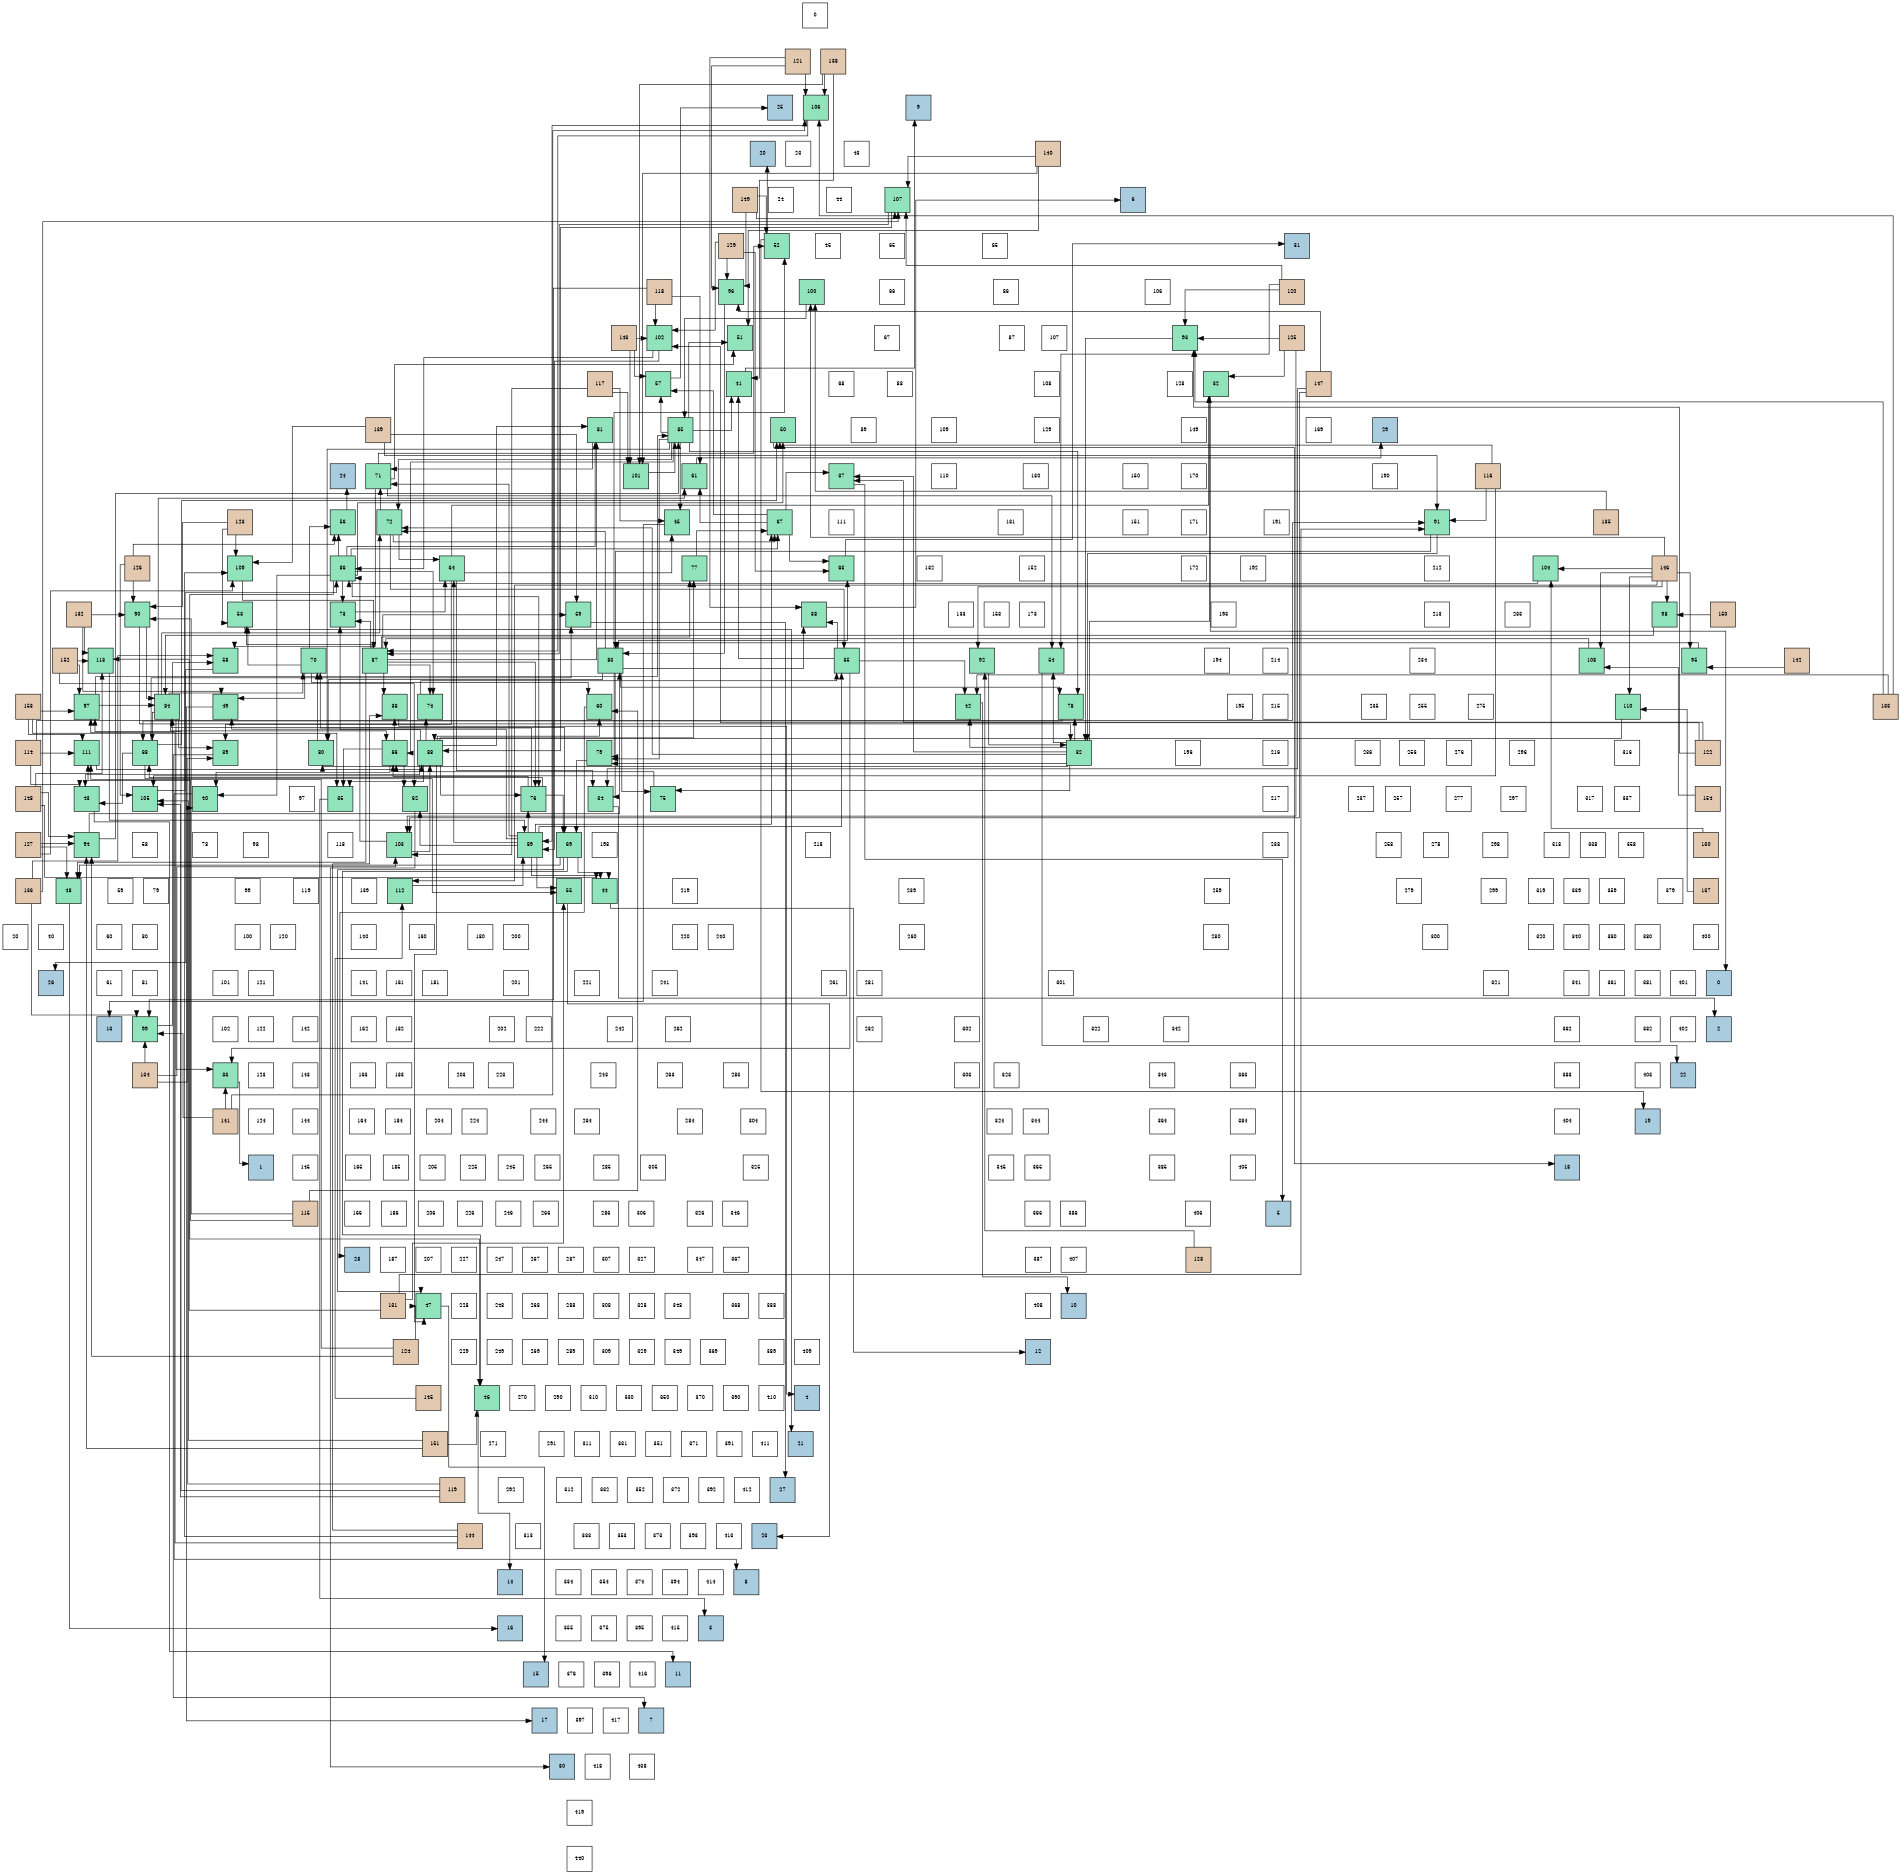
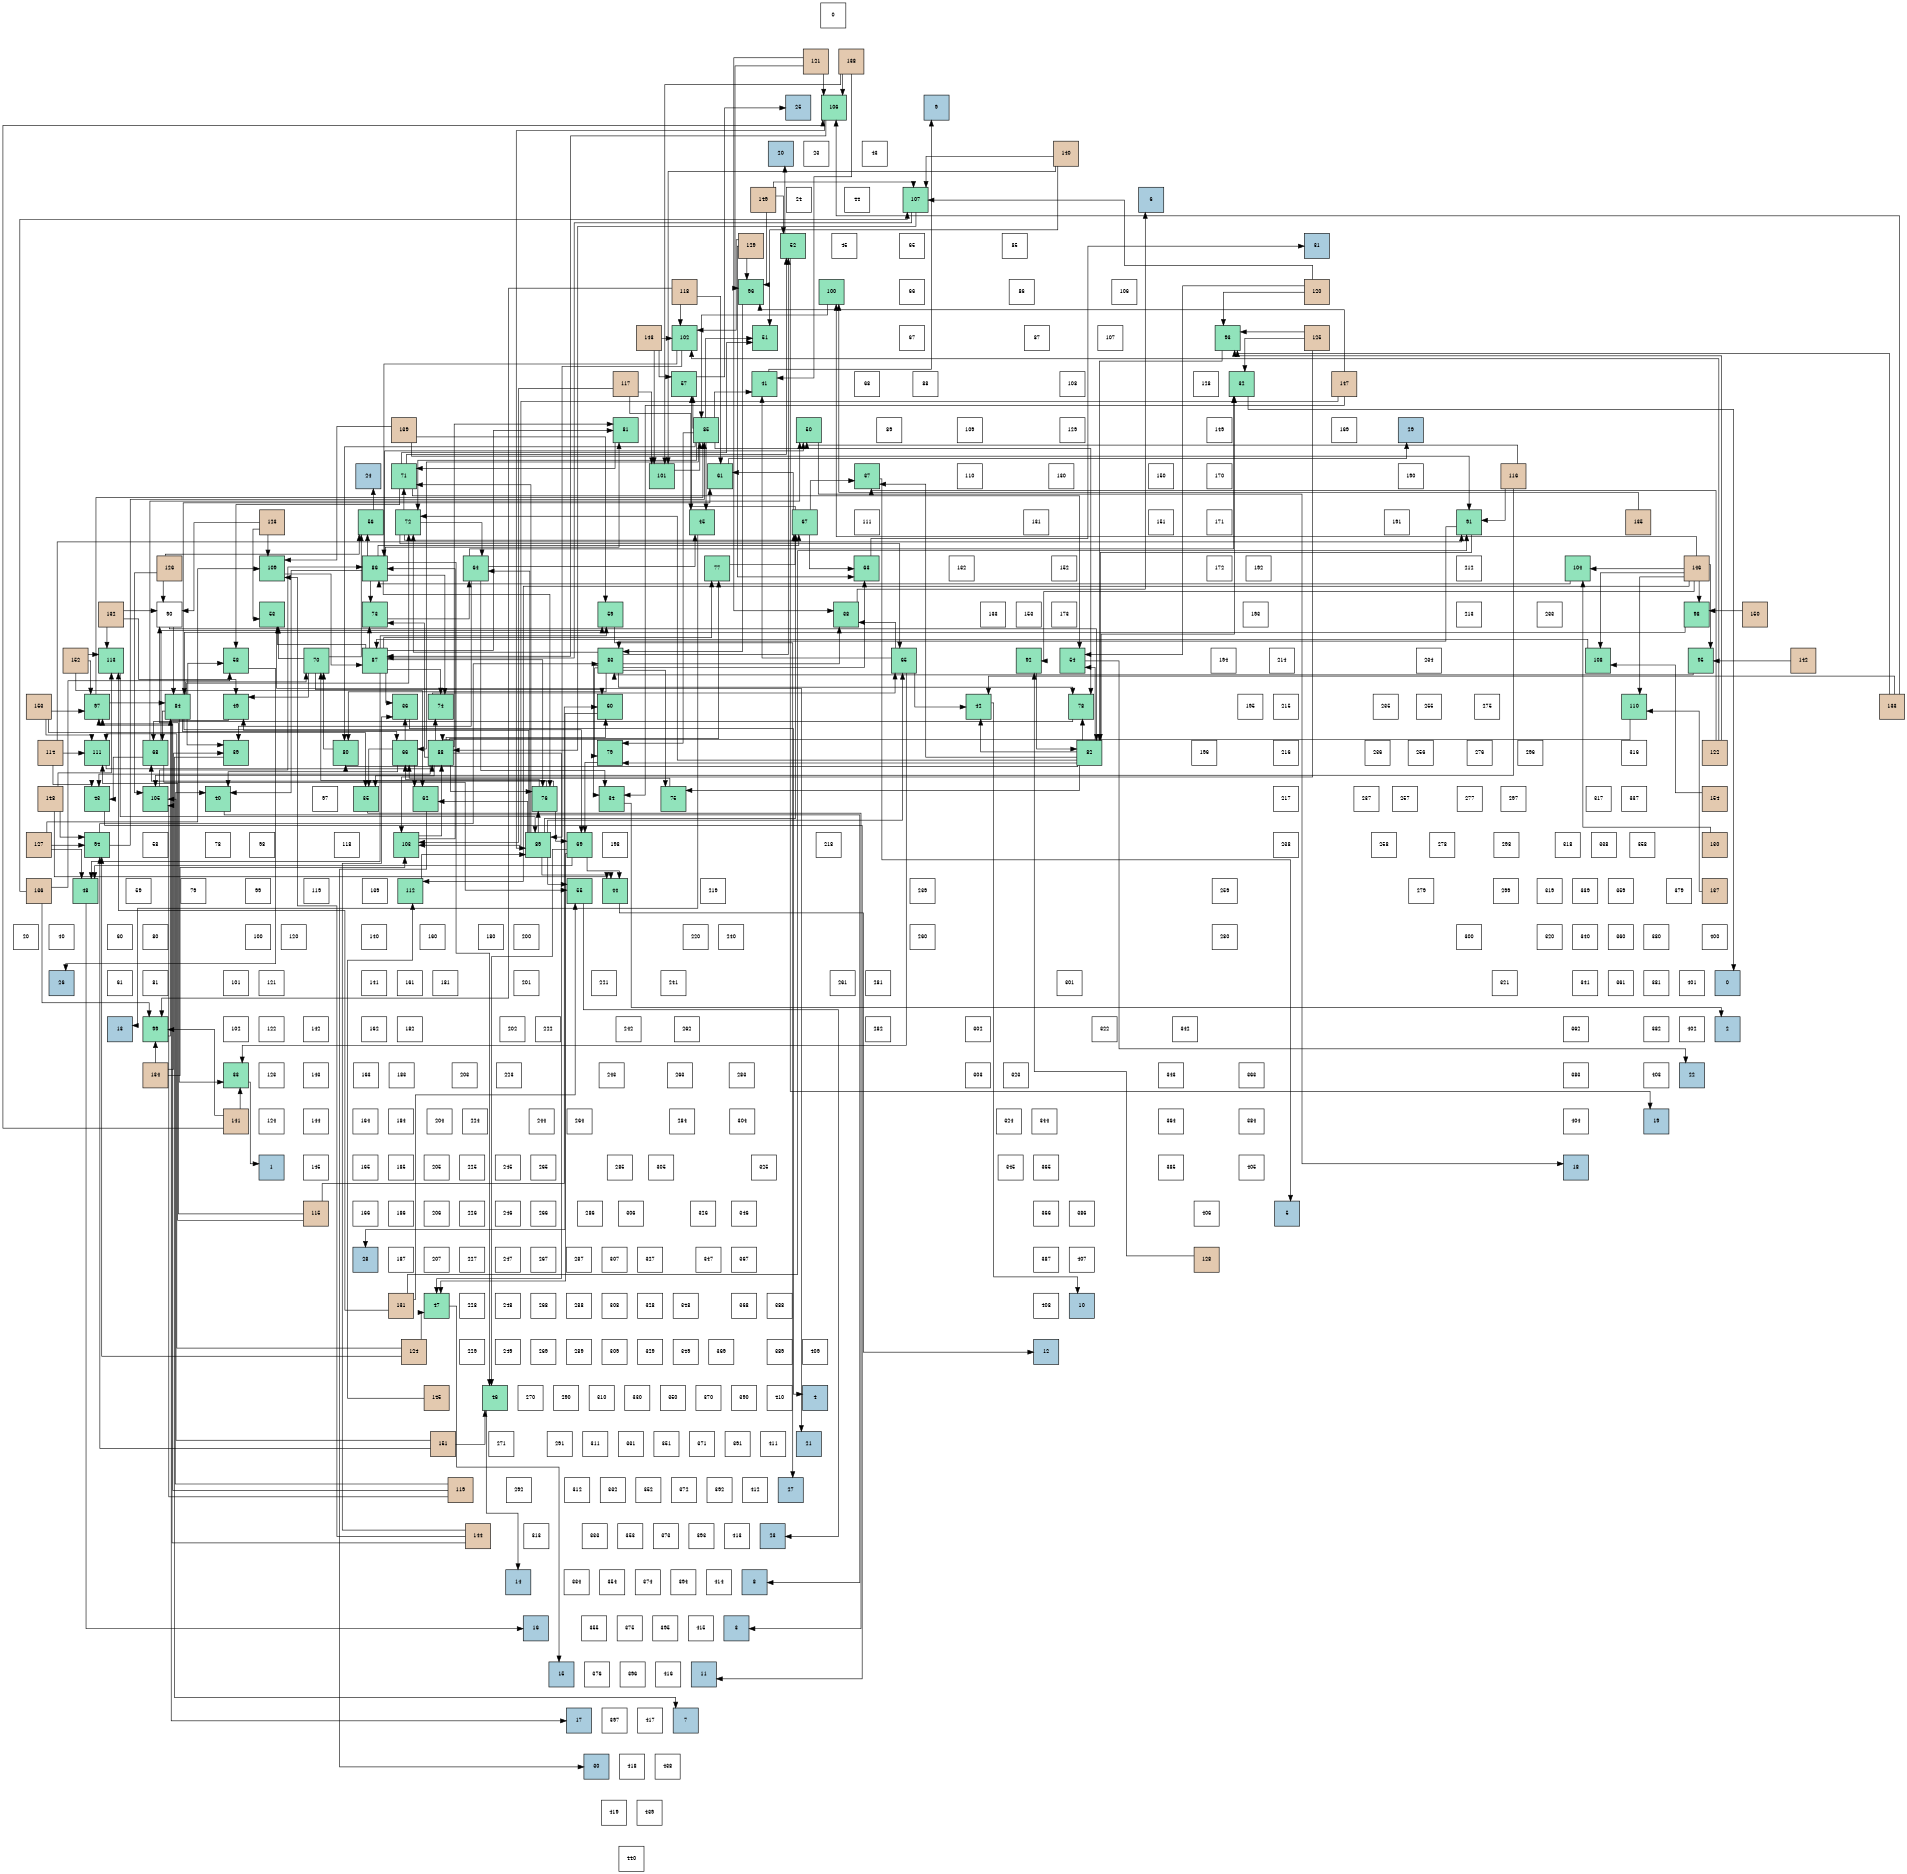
(137, 615) -> (169, 615)
none -> (650, 1813)
